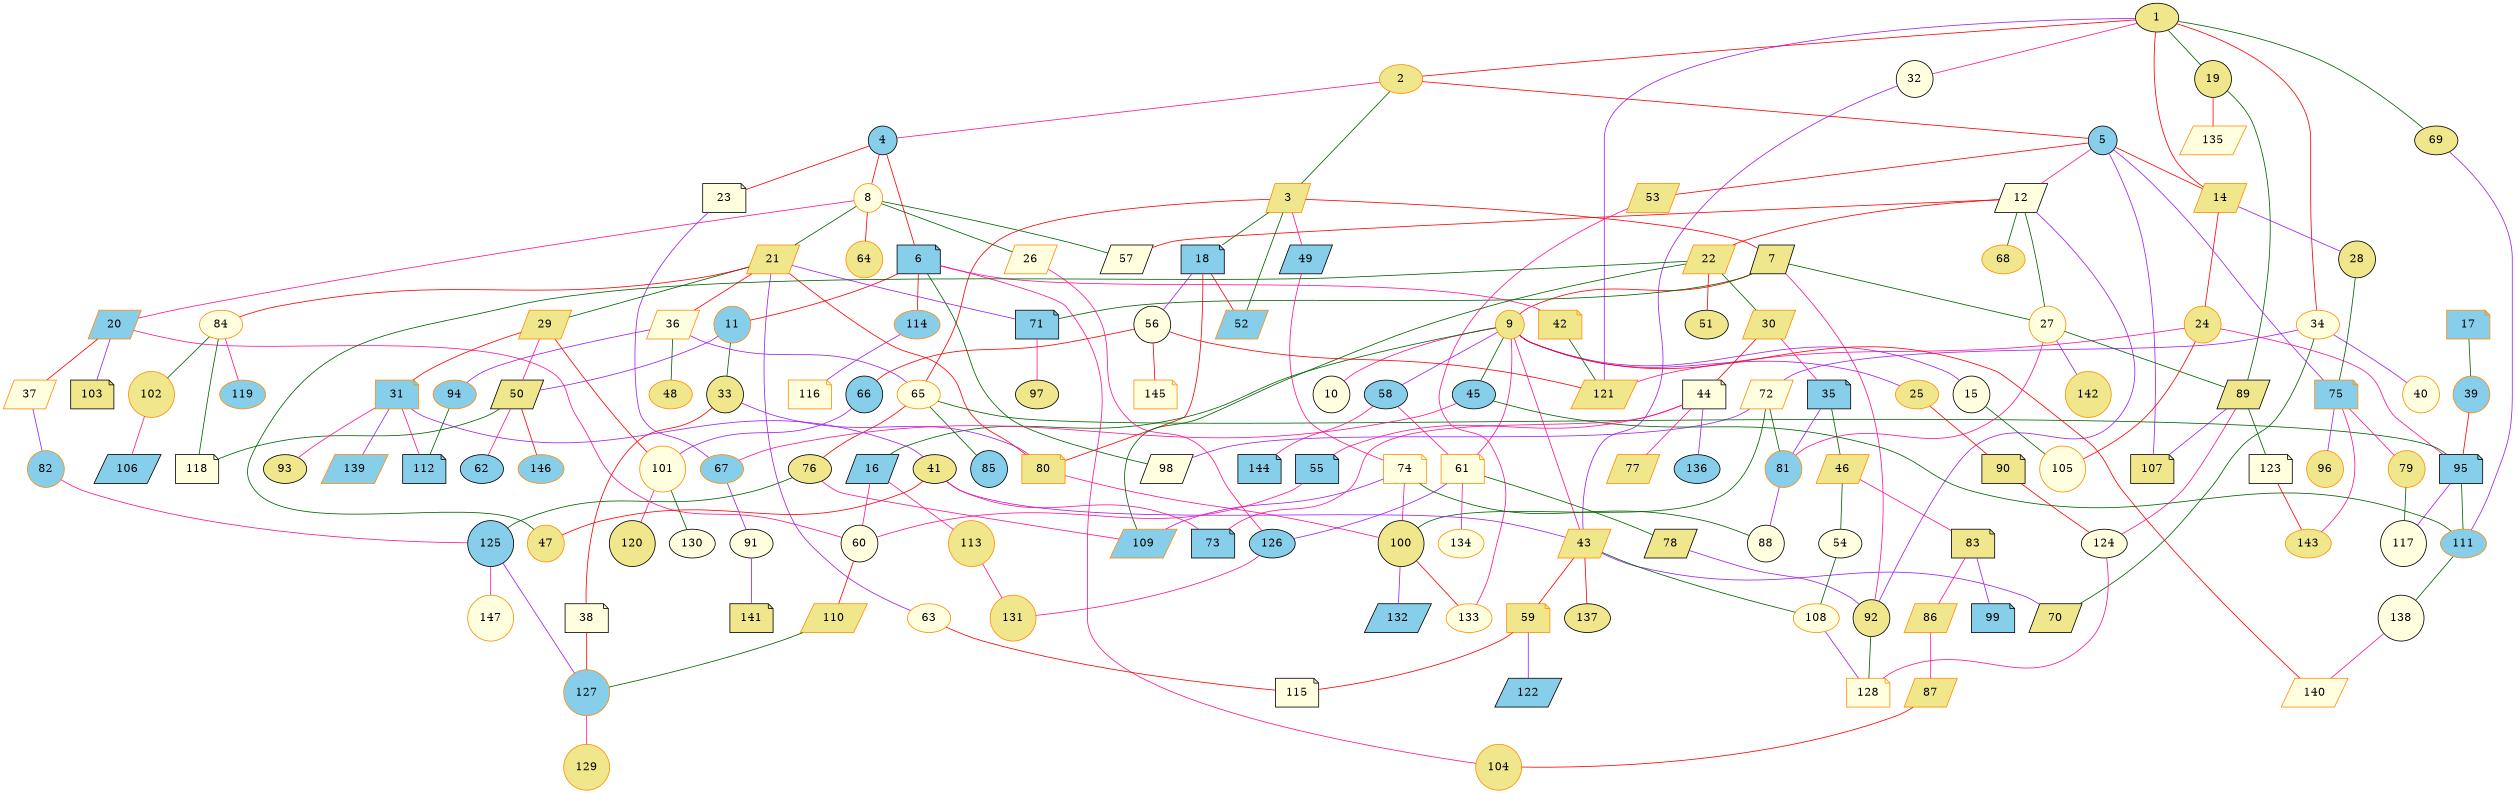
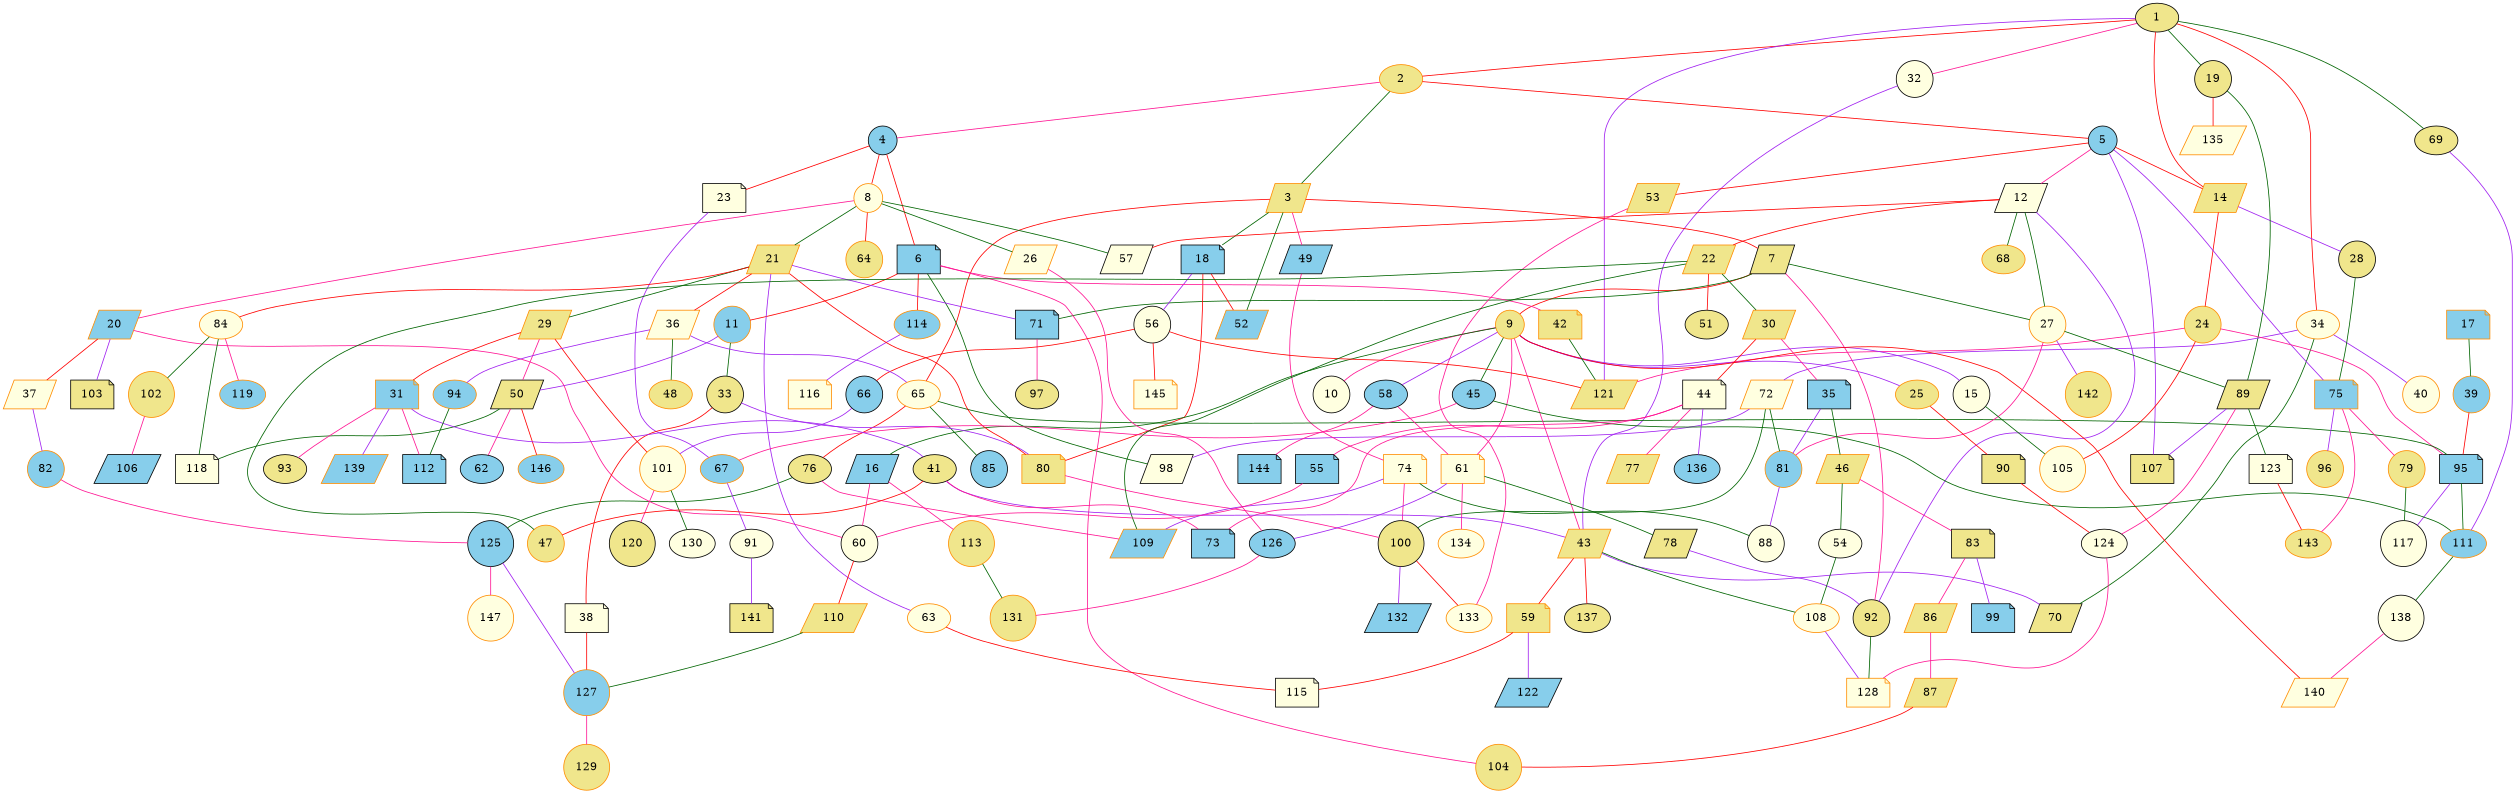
(992, 581) -> (992, 581)
